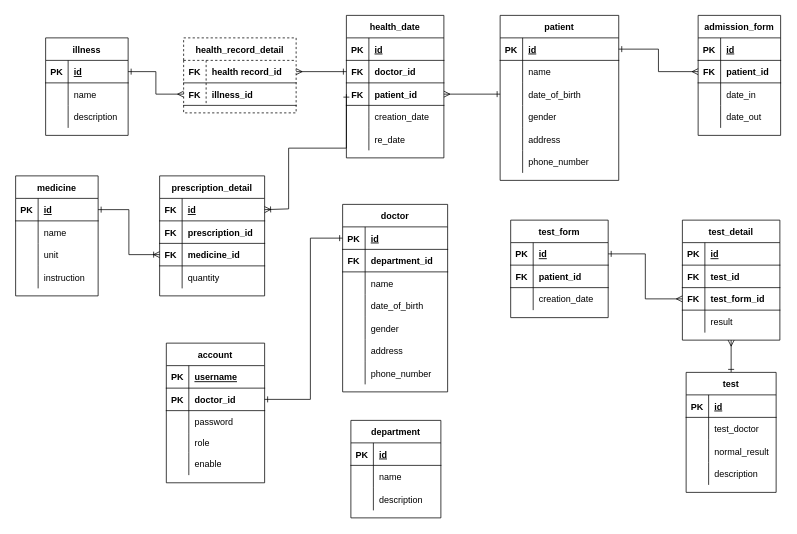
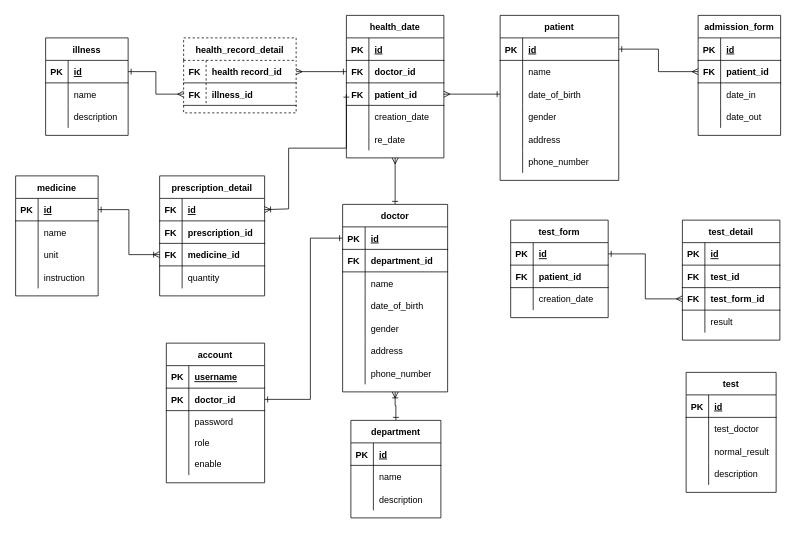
none -> (395, 182)
(731, 357) -> none
none -> (396, 406)
